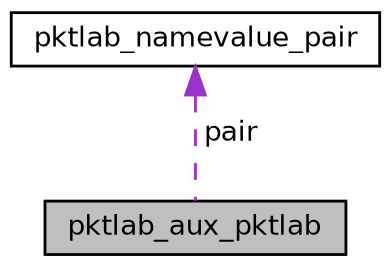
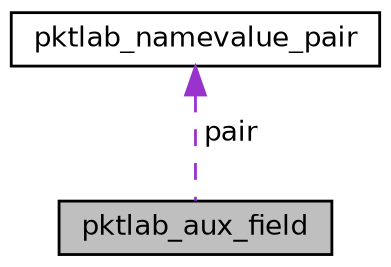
(195, 228) -> (195, 228)
